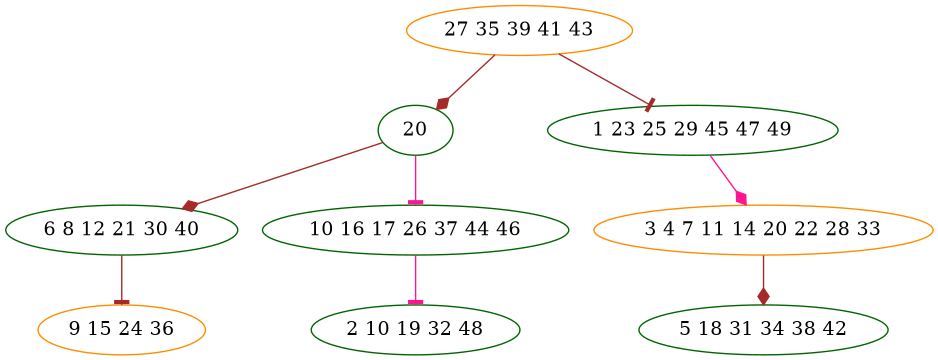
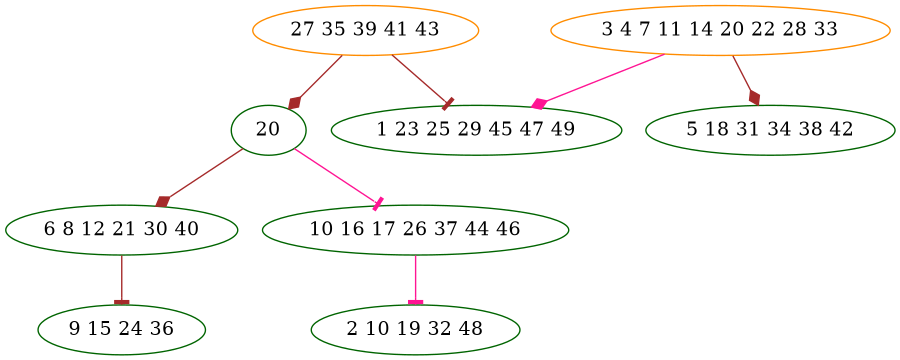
(723, 173) -> (606, 78)
(122, 330) -> (122, 330)
